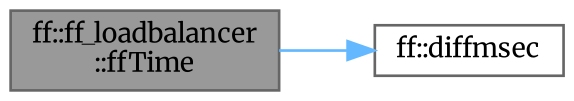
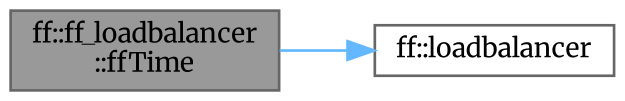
(469, 51) -> (494, 51)
